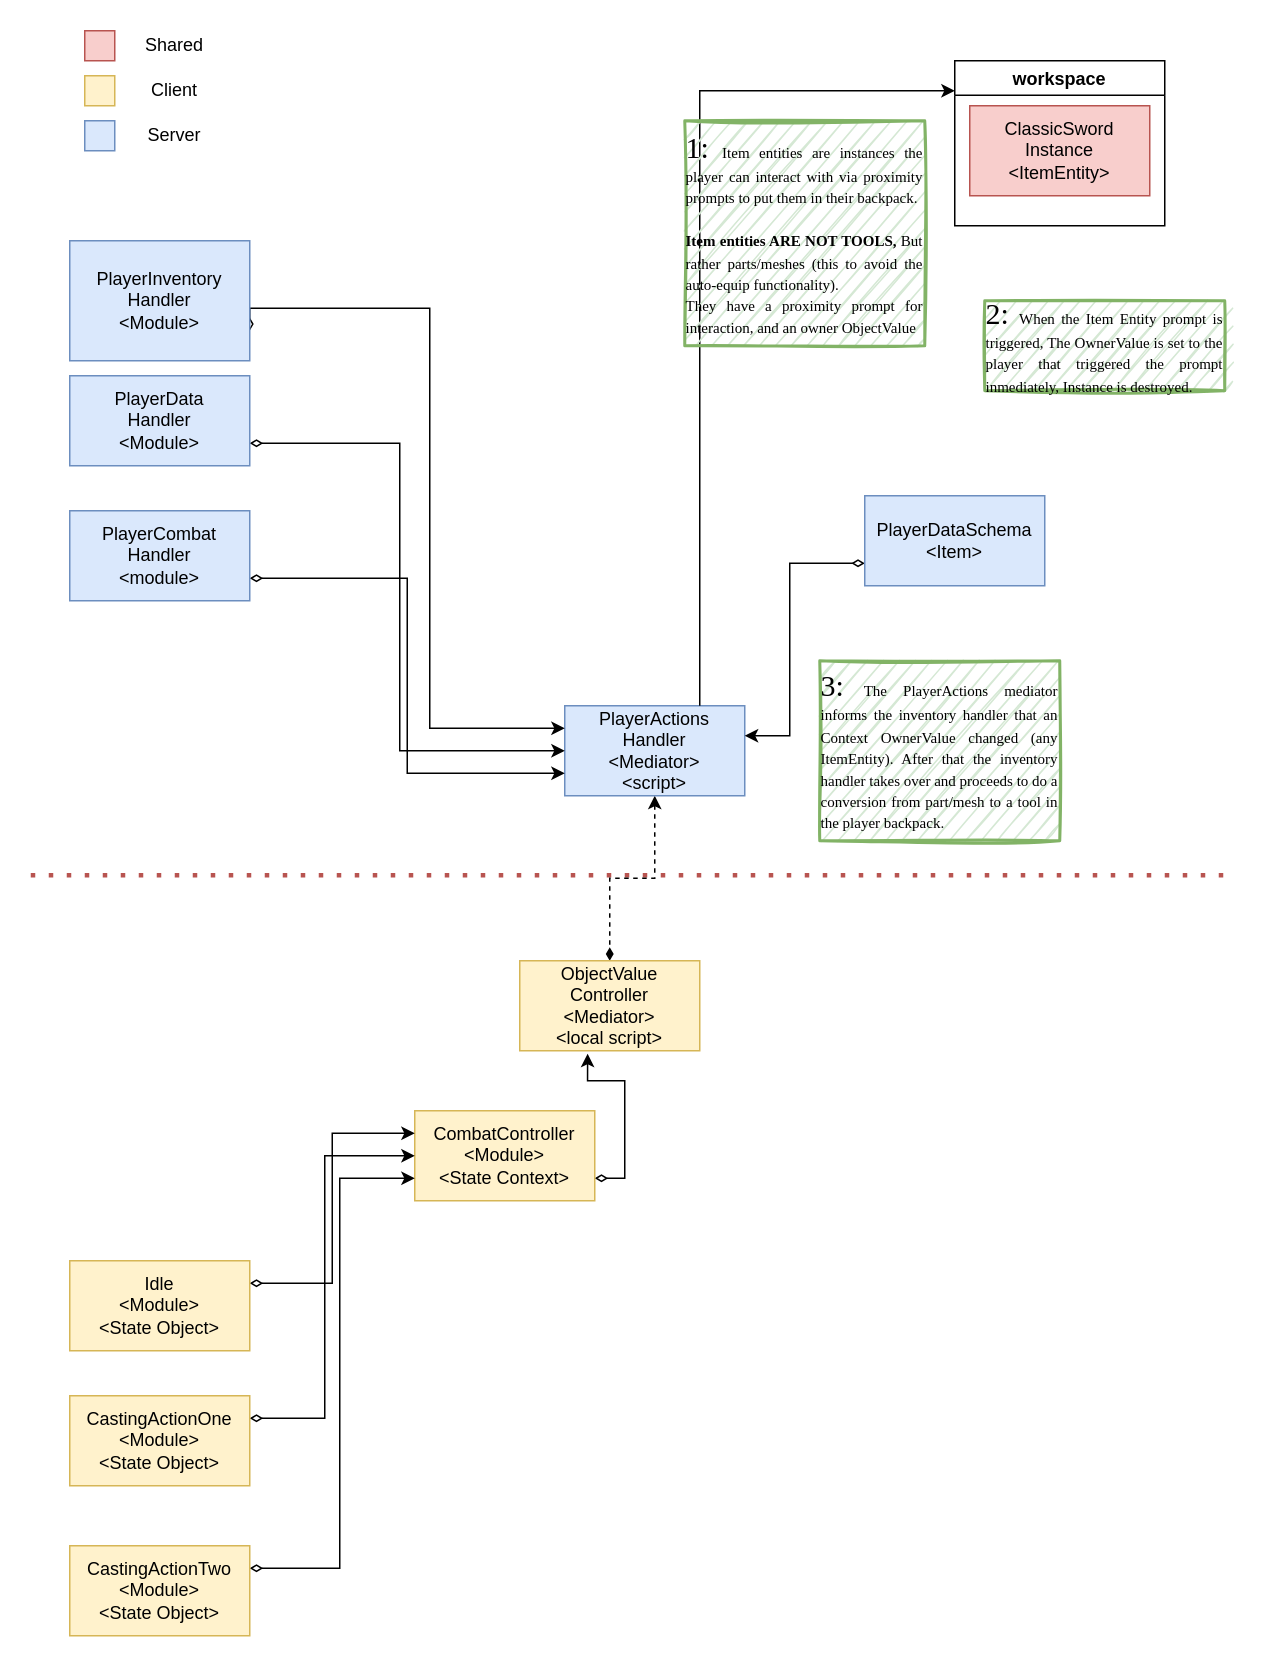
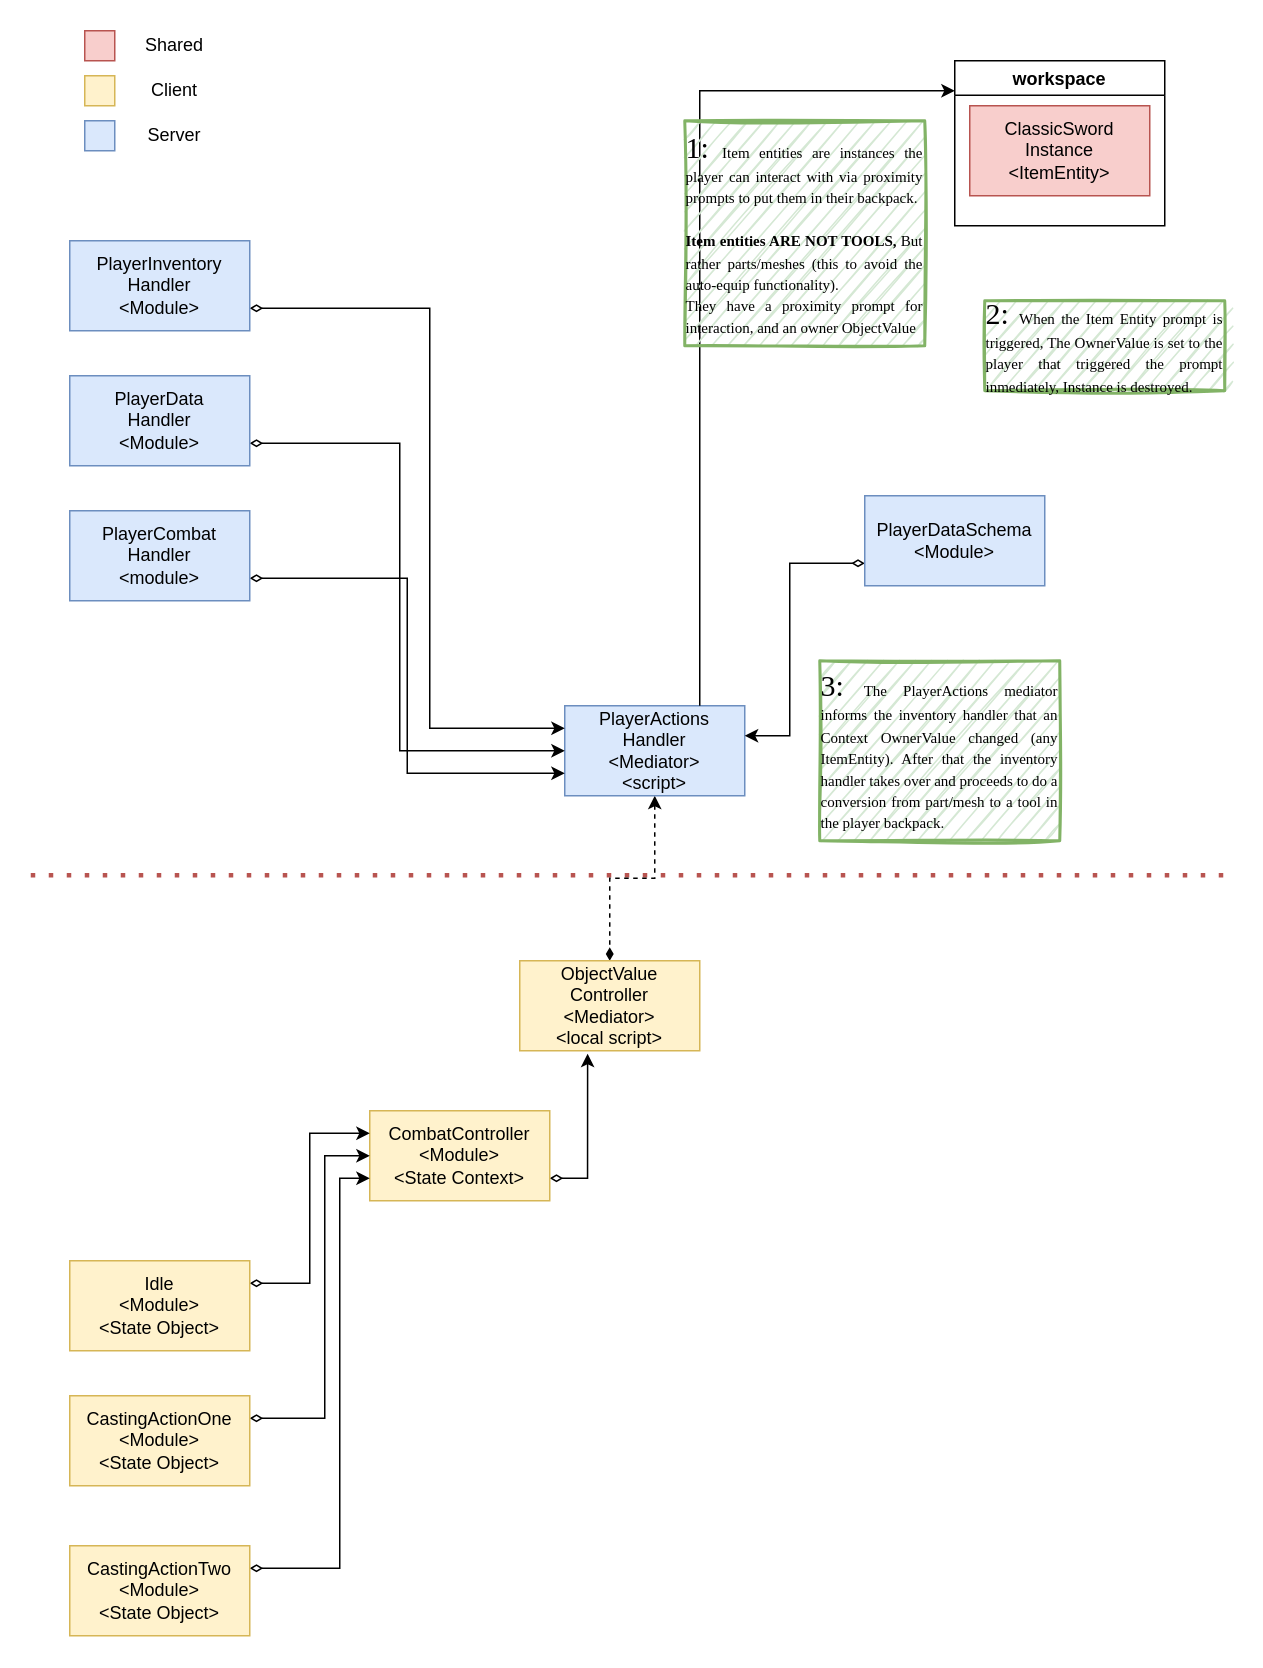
(160, 301) -> (160, 286)
(955, 541) -> (955, 541)
(505, 1156) -> (460, 1156)
